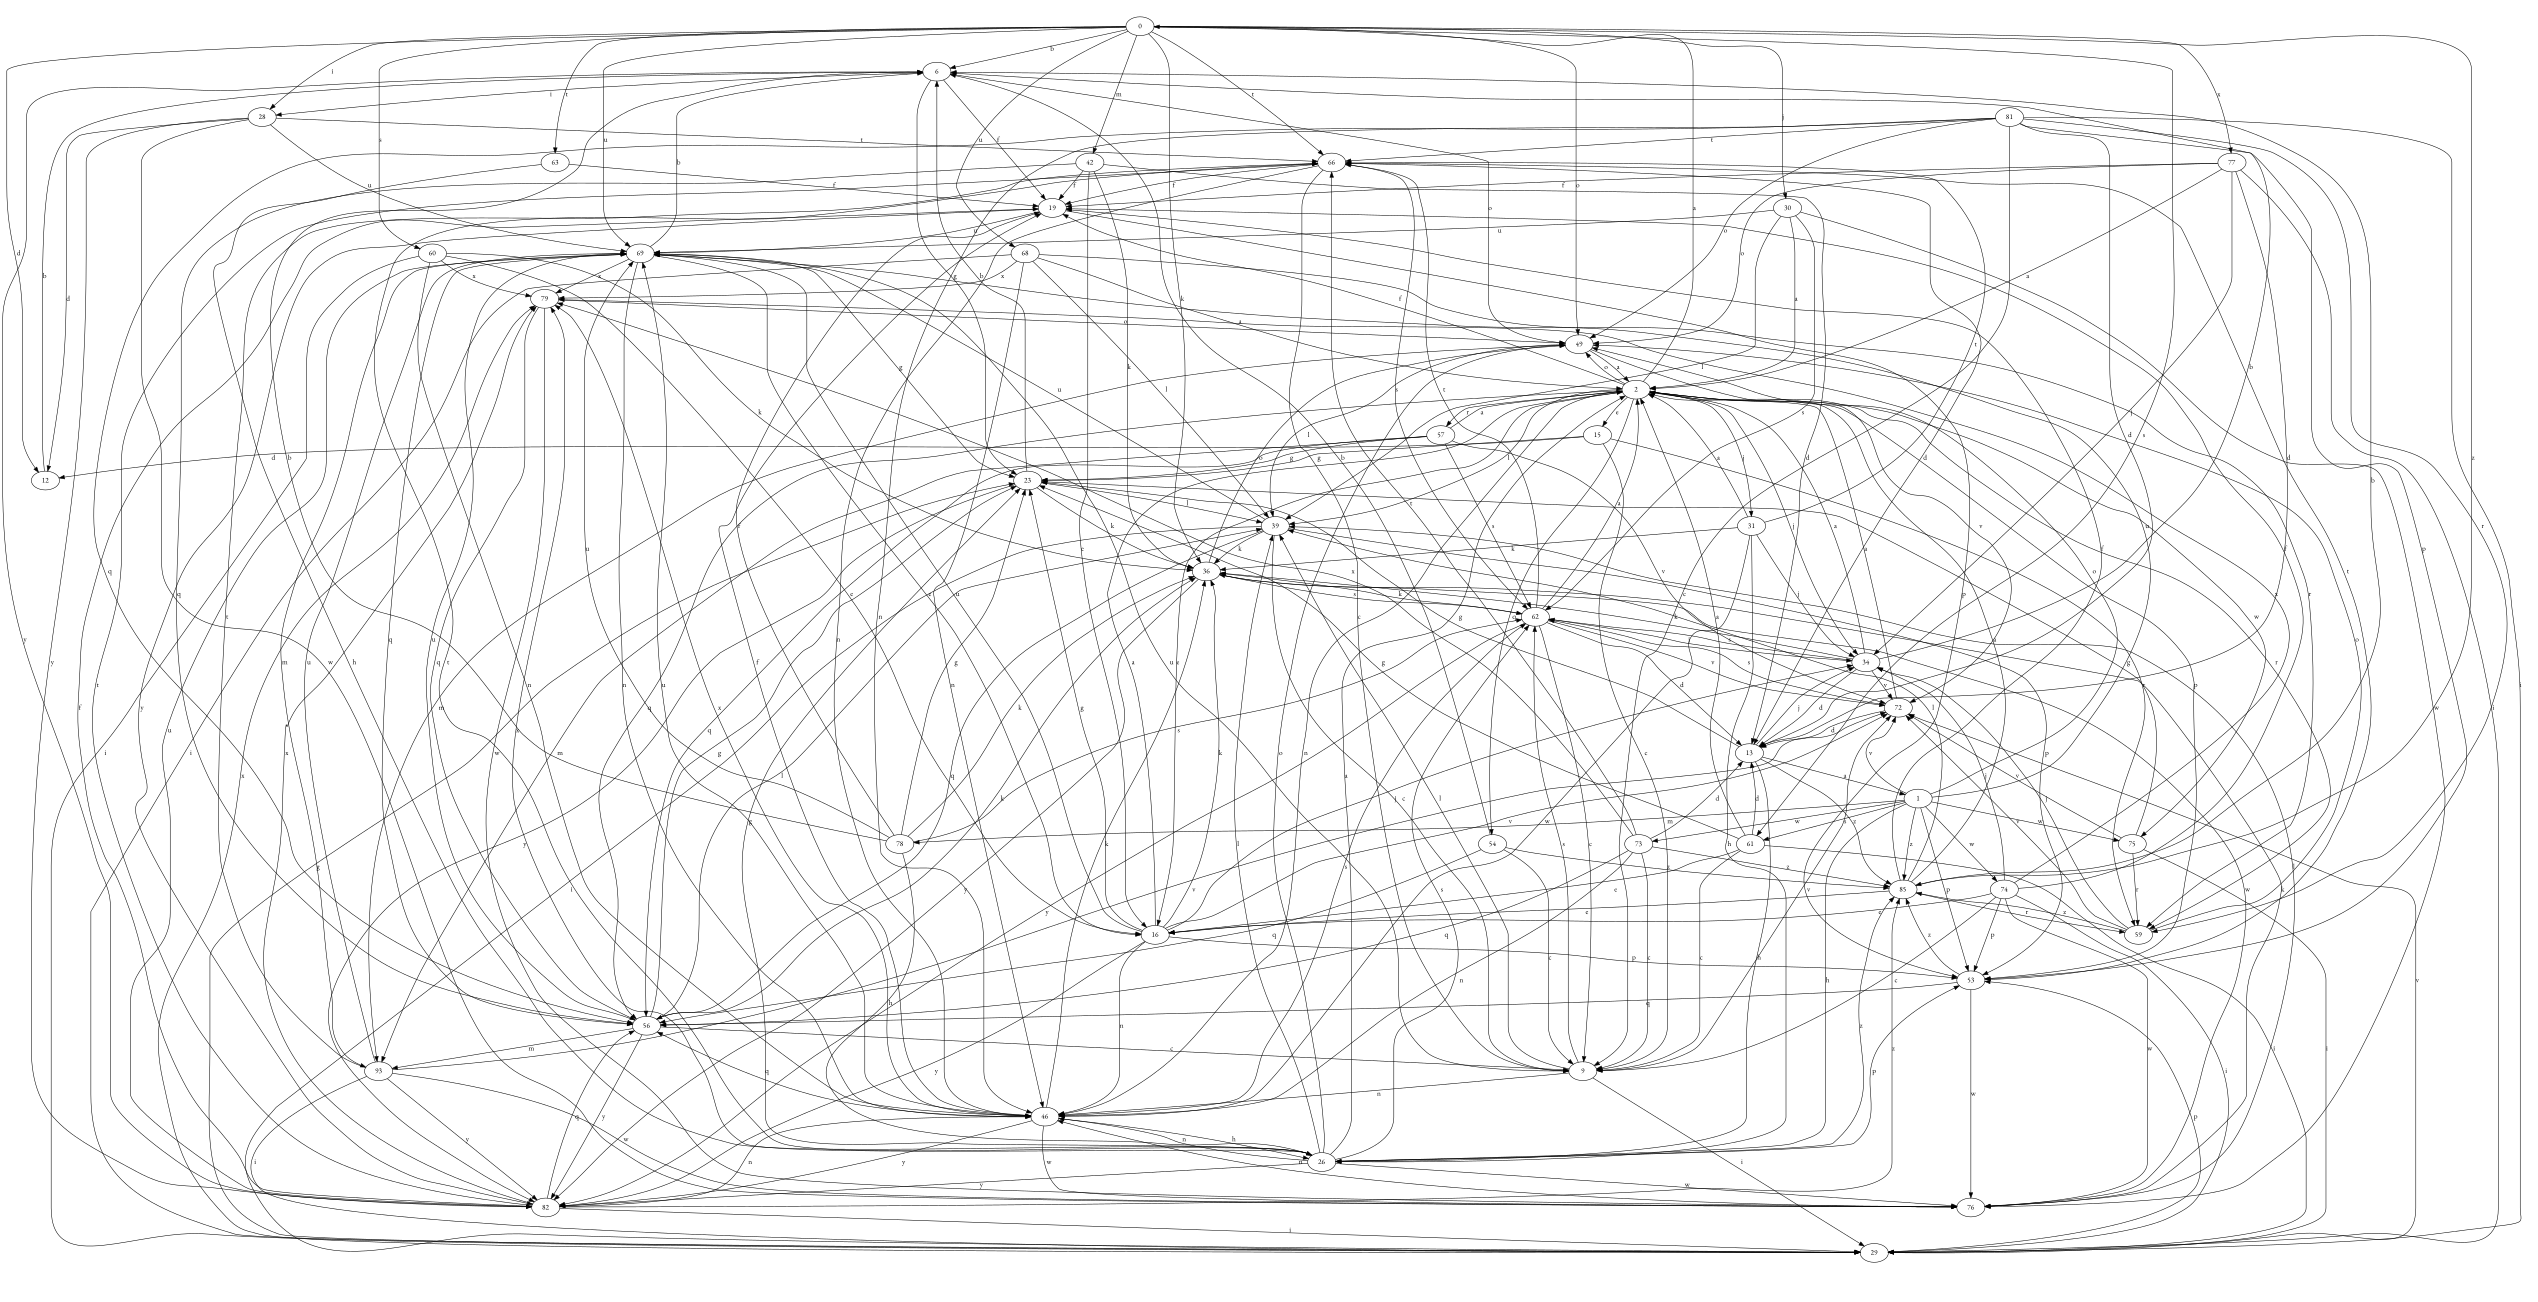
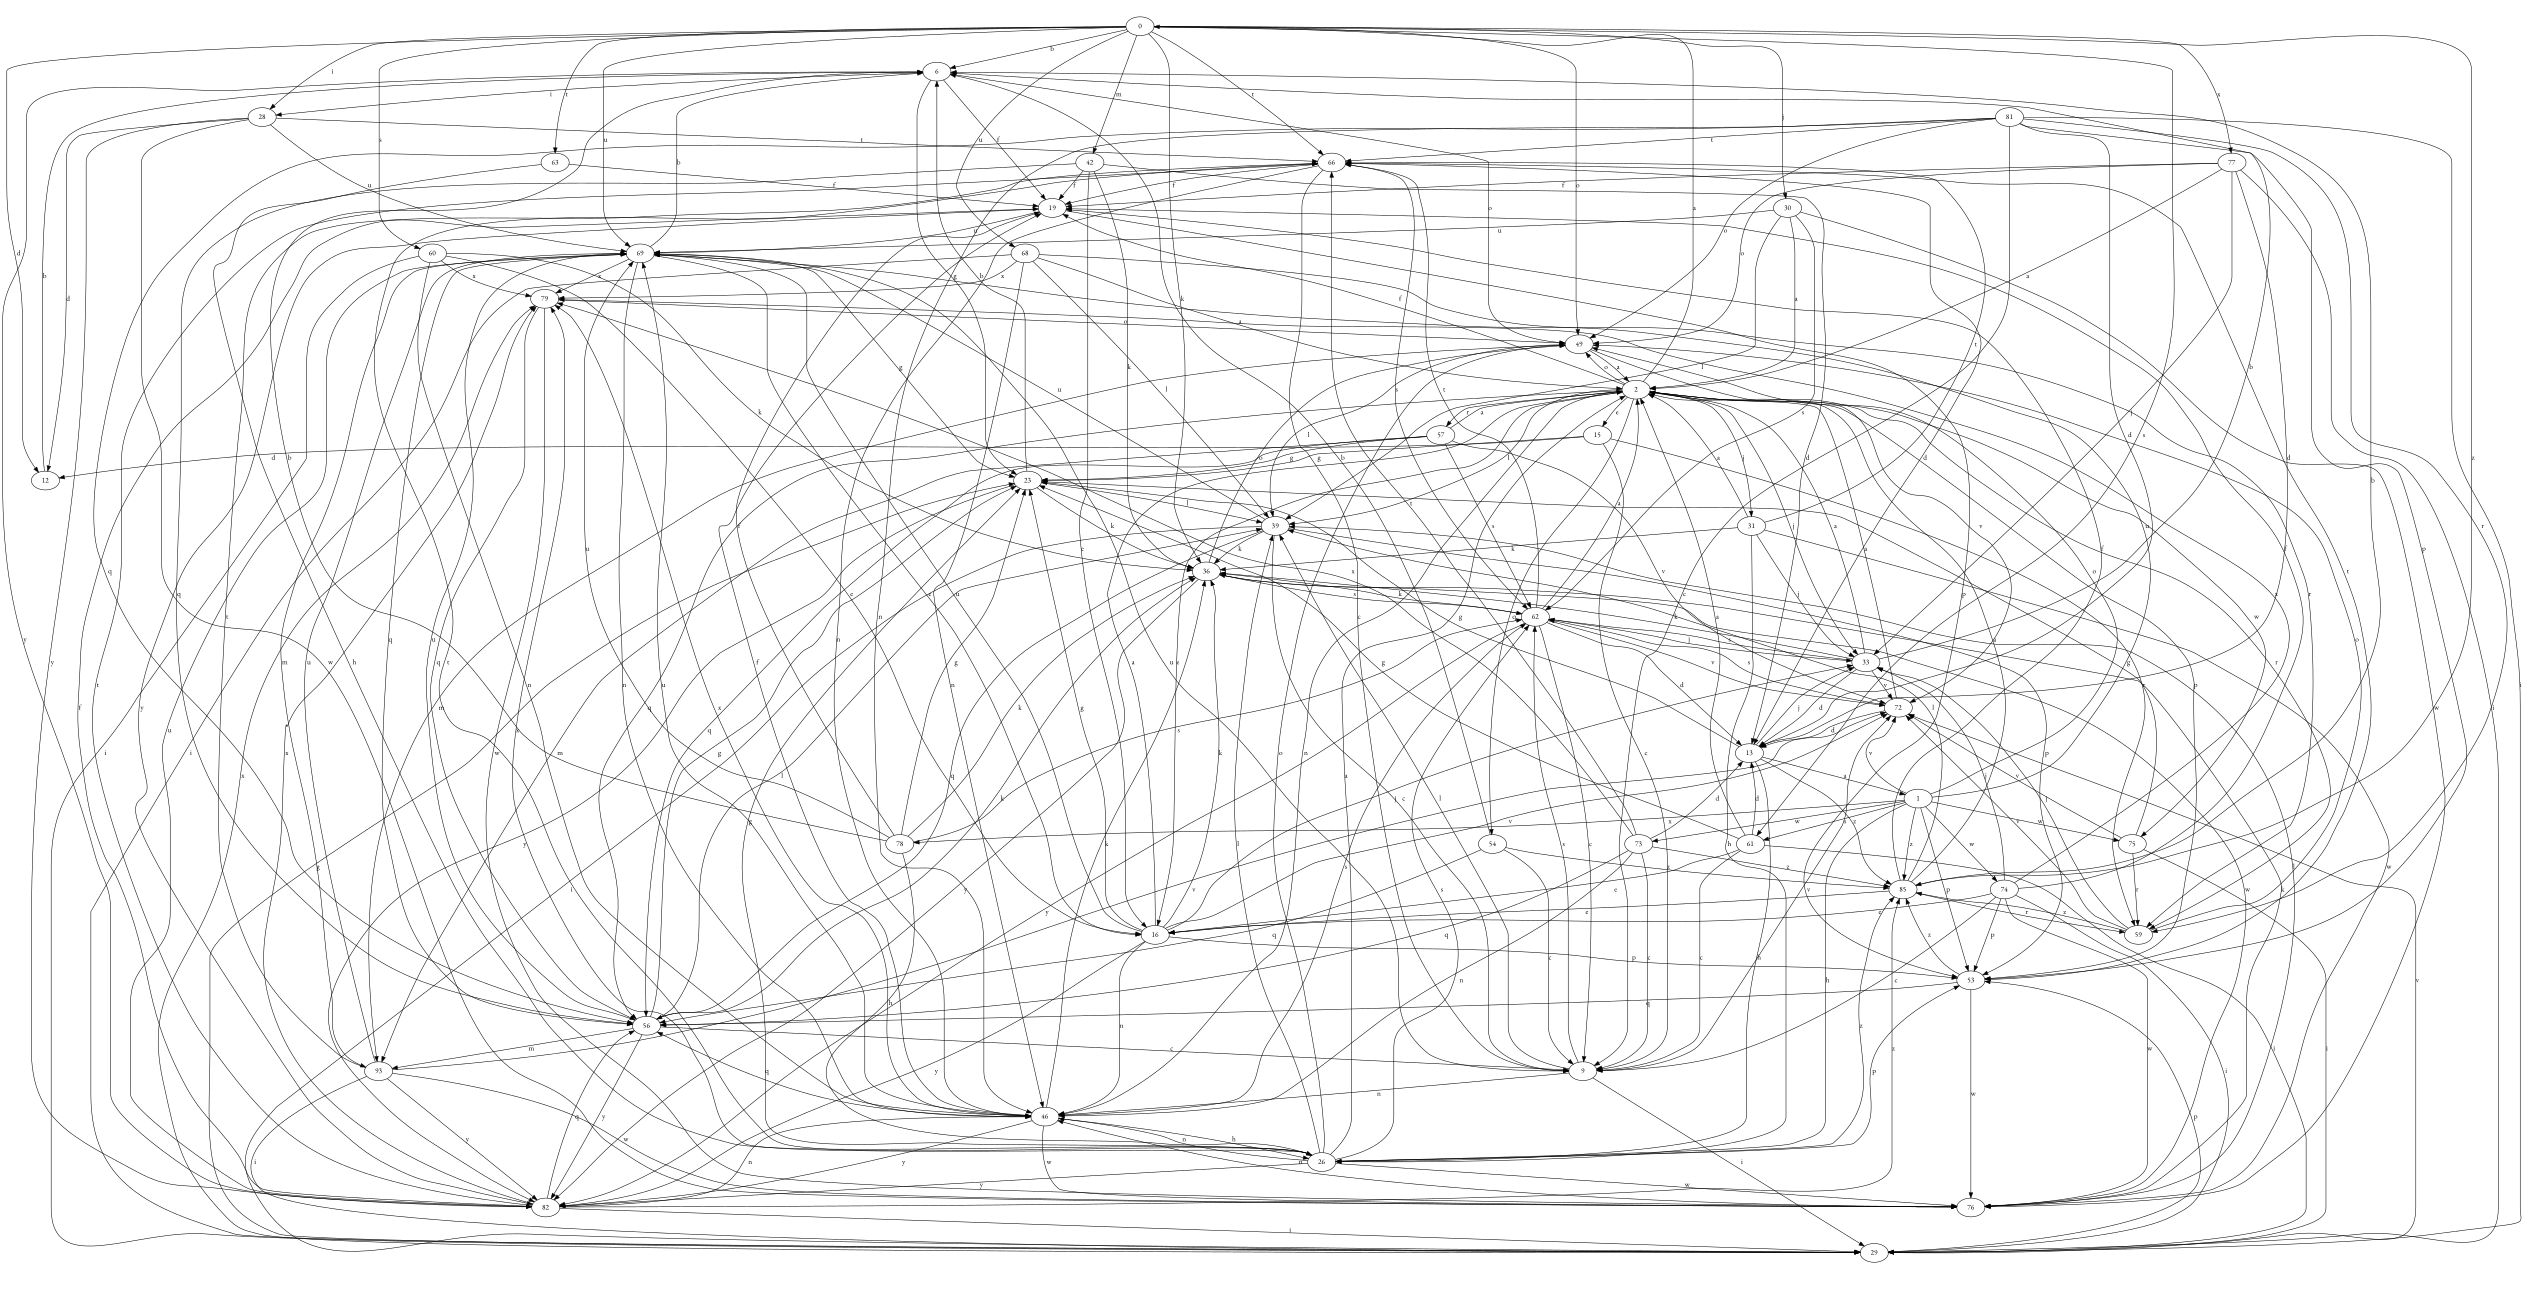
(1866, 662) -> (1866, 662)
(1670, 821) -> (1670, 821)
(1447, 872) -> (2367, 795)
